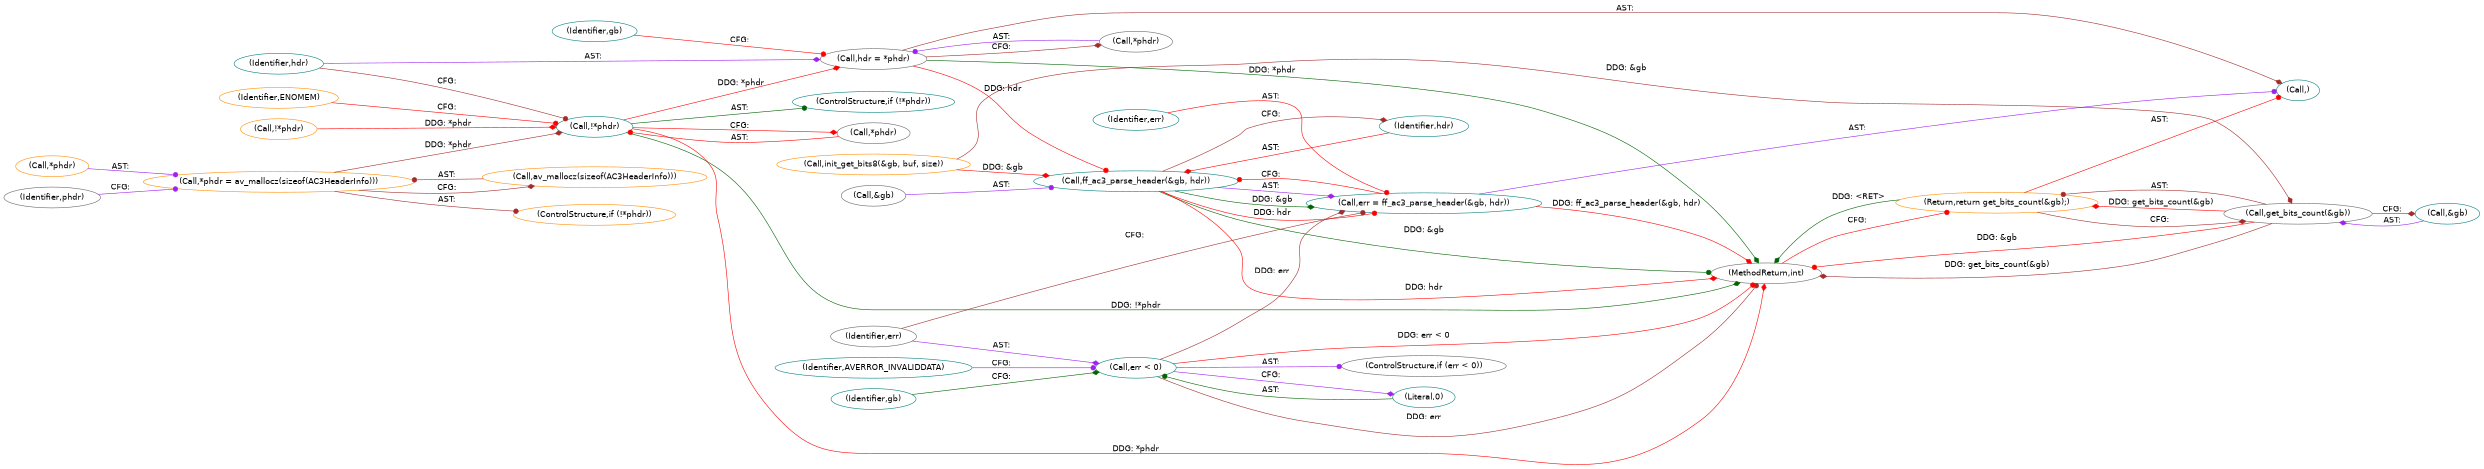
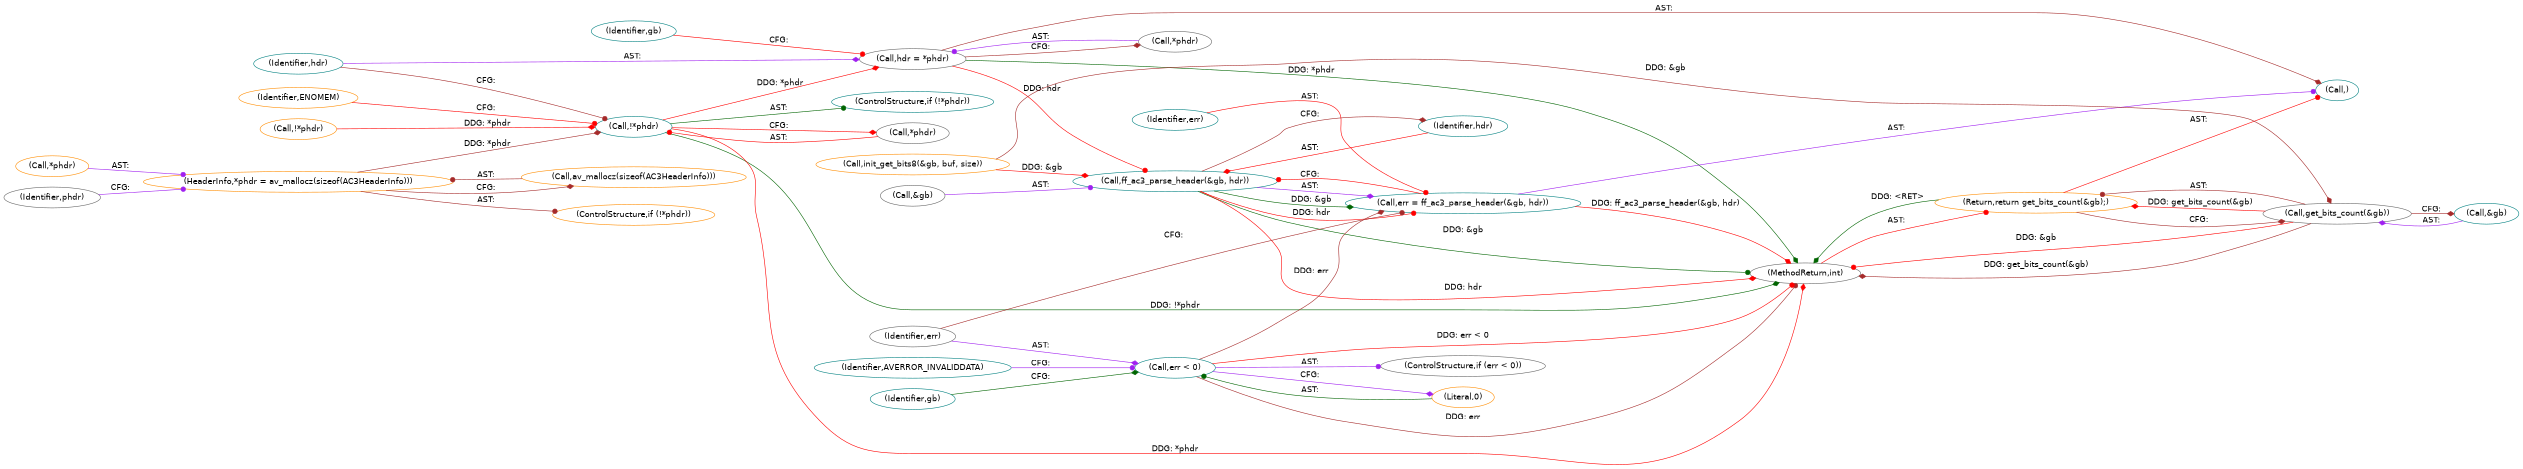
(279, 182) -> (298, 182)
(1859, 220) -> (1898, 220)
(1424, 397) -> (1463, 397)
